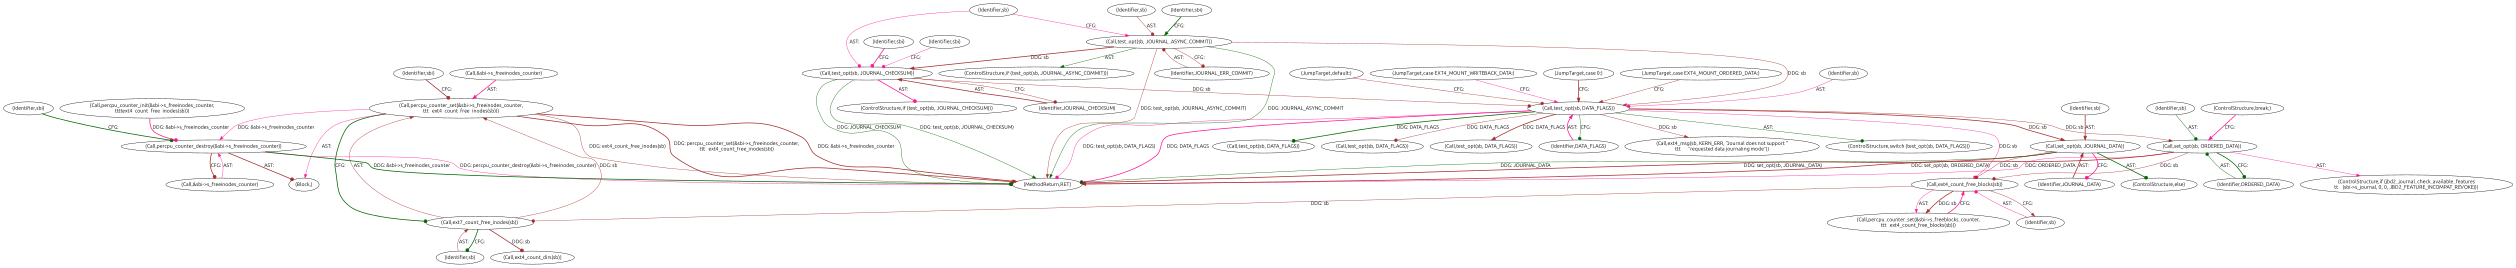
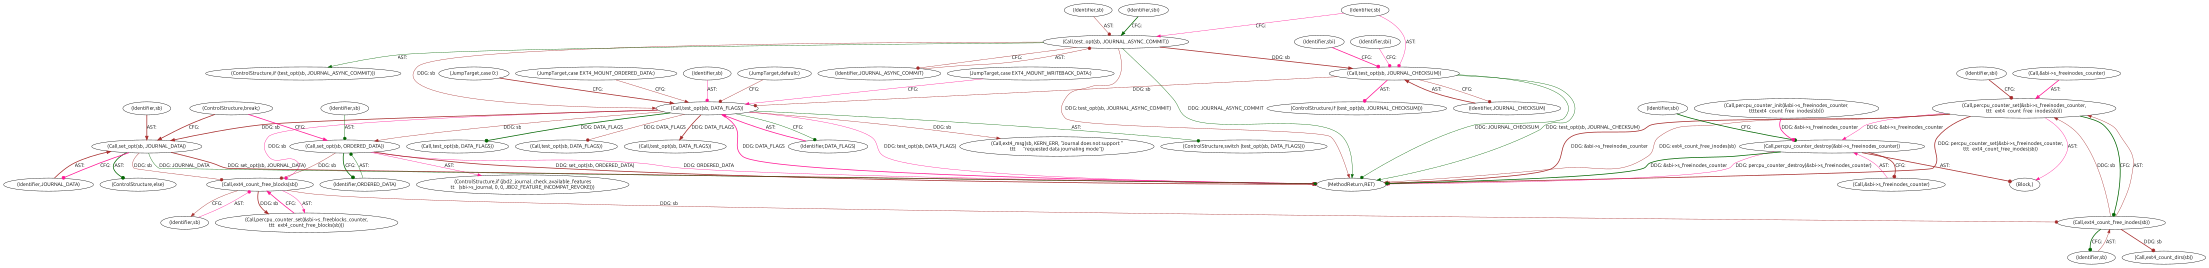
(1212, 74) -> (879, 74)
none -> (187, 125)
(480, 223) -> (2111, 223)
